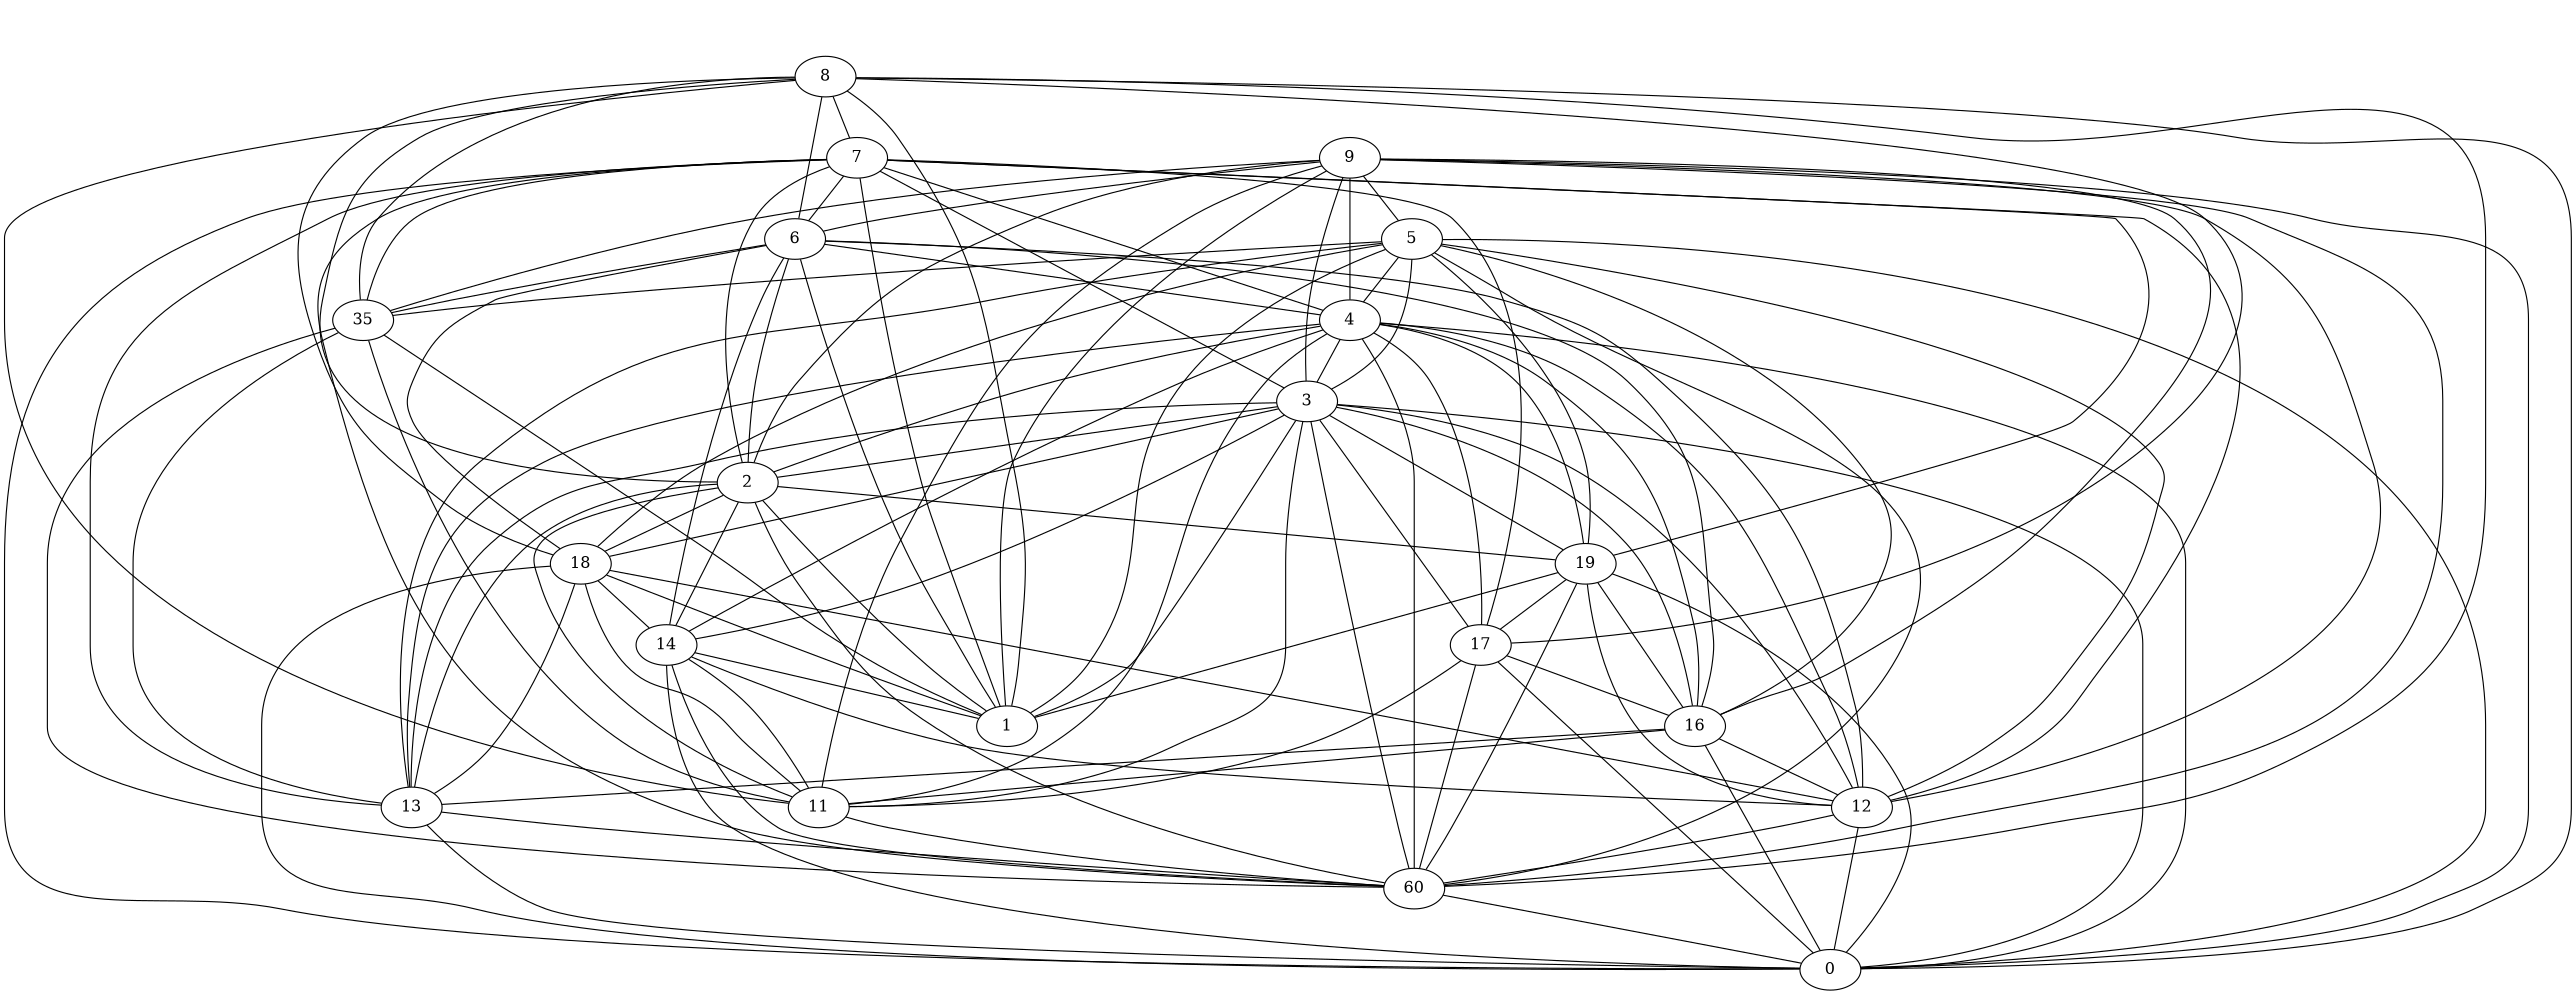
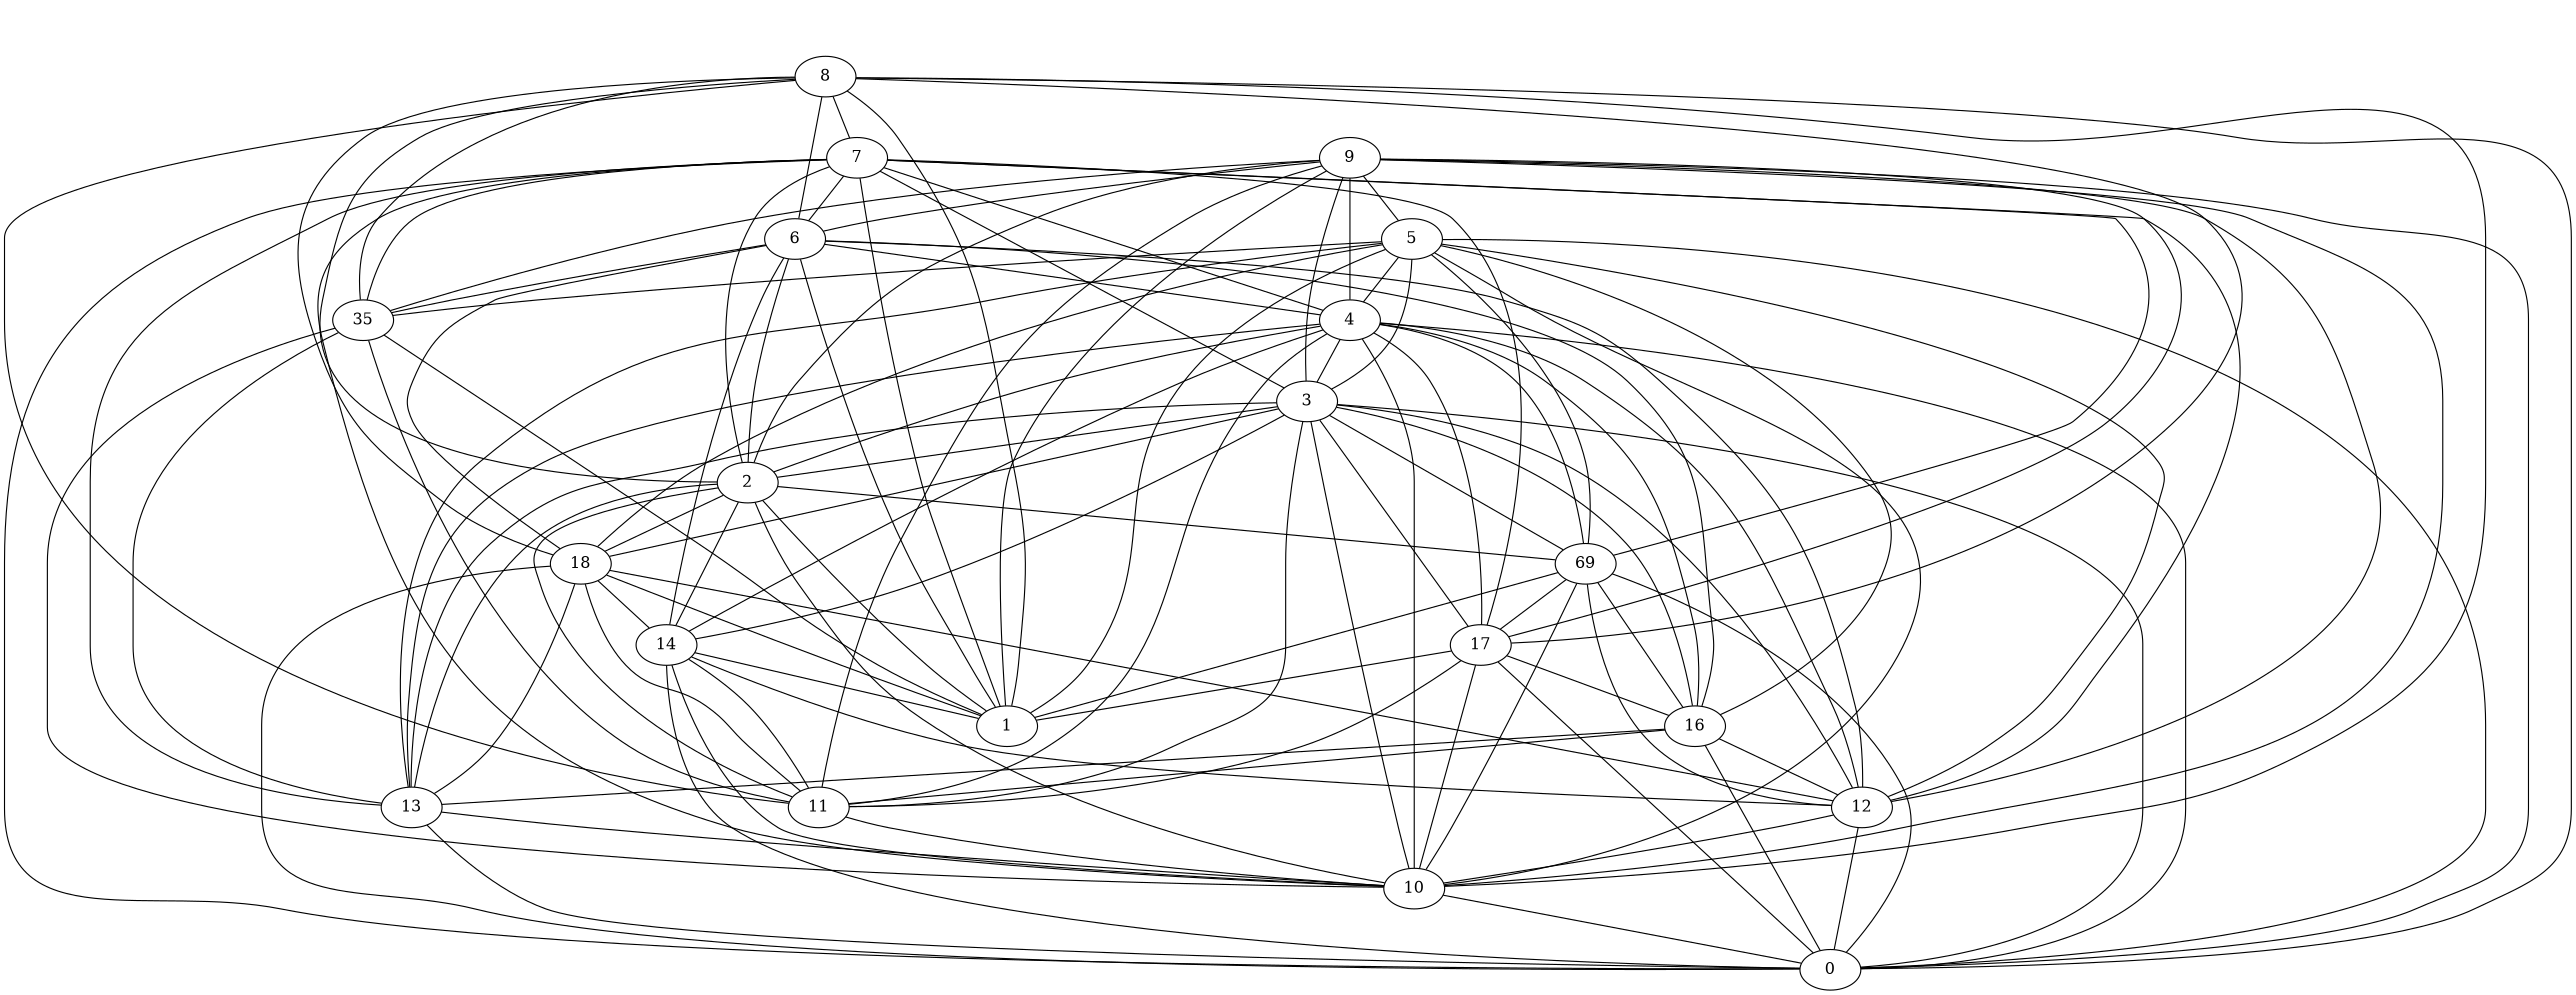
(2186, 231) -> (2175, 263)
(1586, 564) -> (1586, 564)
(1185, 590) -> (1254, 684)
(1414, 889) -> (1414, 889)
